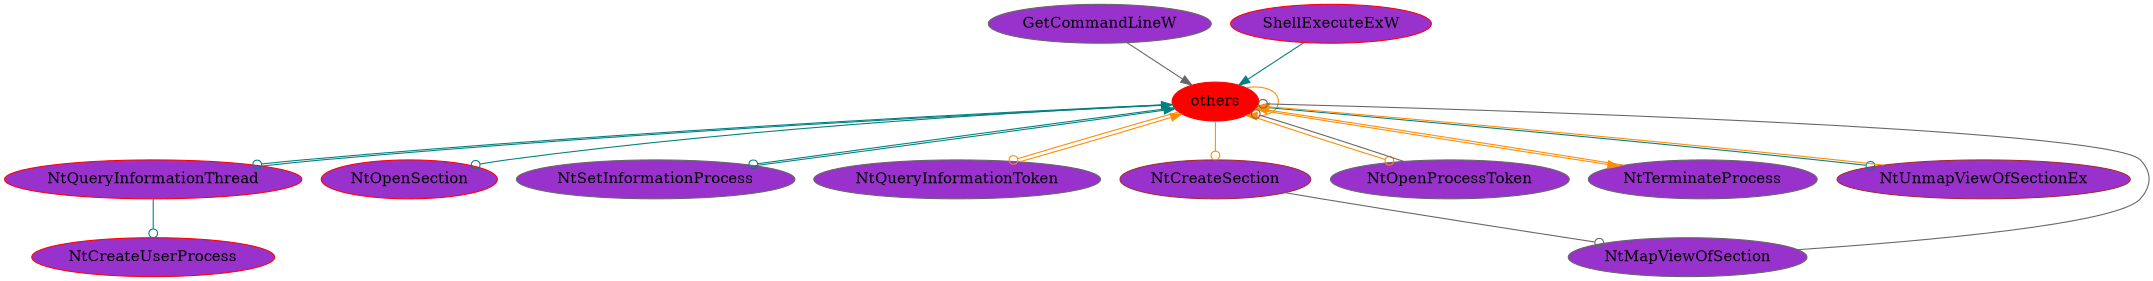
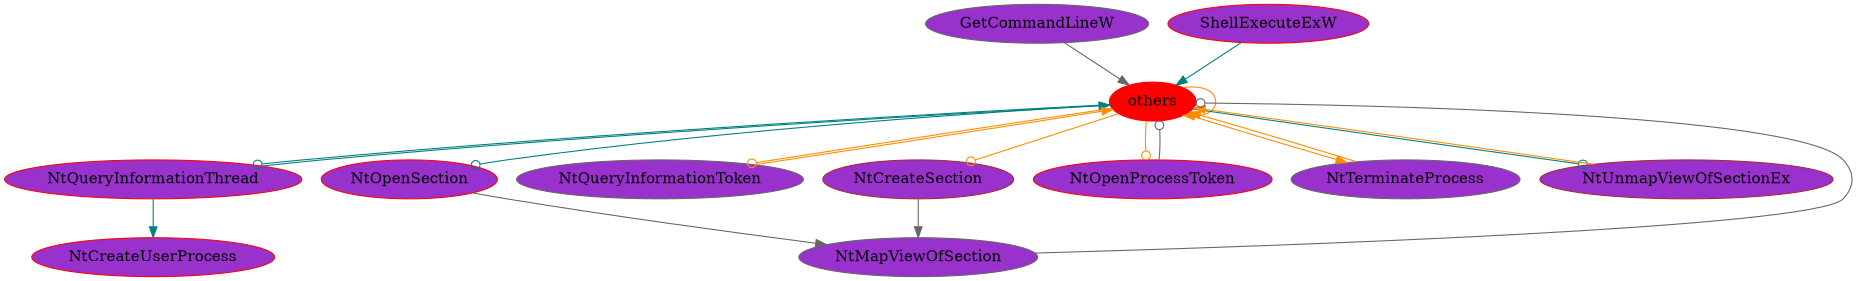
(656, 179) -> none
(1450, 179) -> (1153, 179)
(153, 214) -> (153, 213)
(1440, 218) -> (918, 213)
none -> (644, 220)
